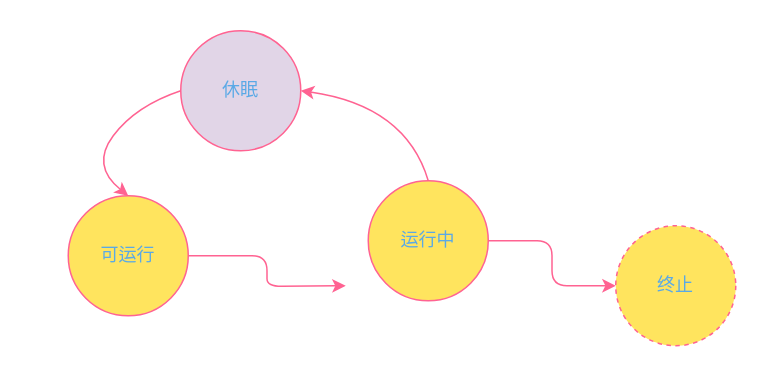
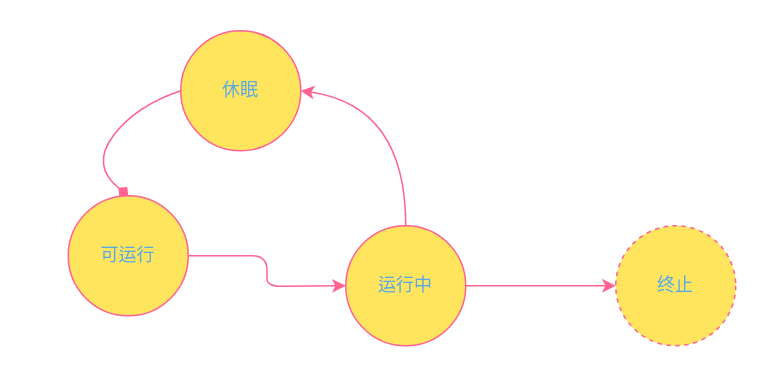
(241, 91) -> (241, 91)
(119, 188) -> (118, 188)
(428, 241) -> (406, 286)
